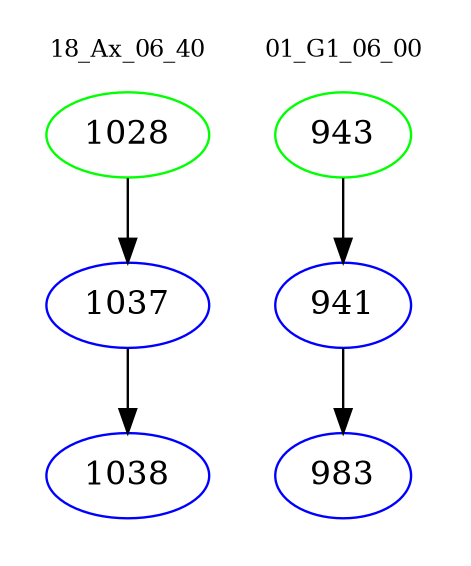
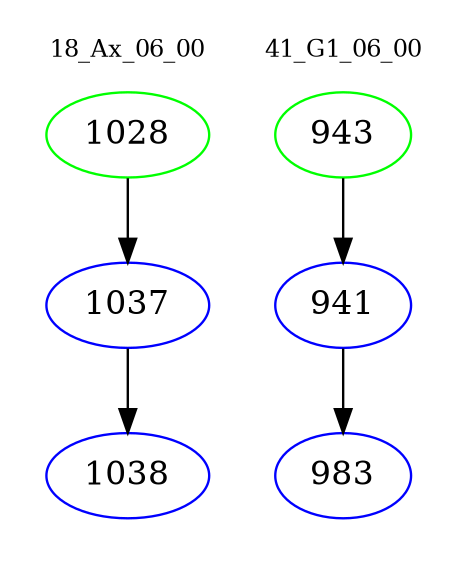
(128, 51) -> (128, 51)
(344, 51) -> (344, 51)
